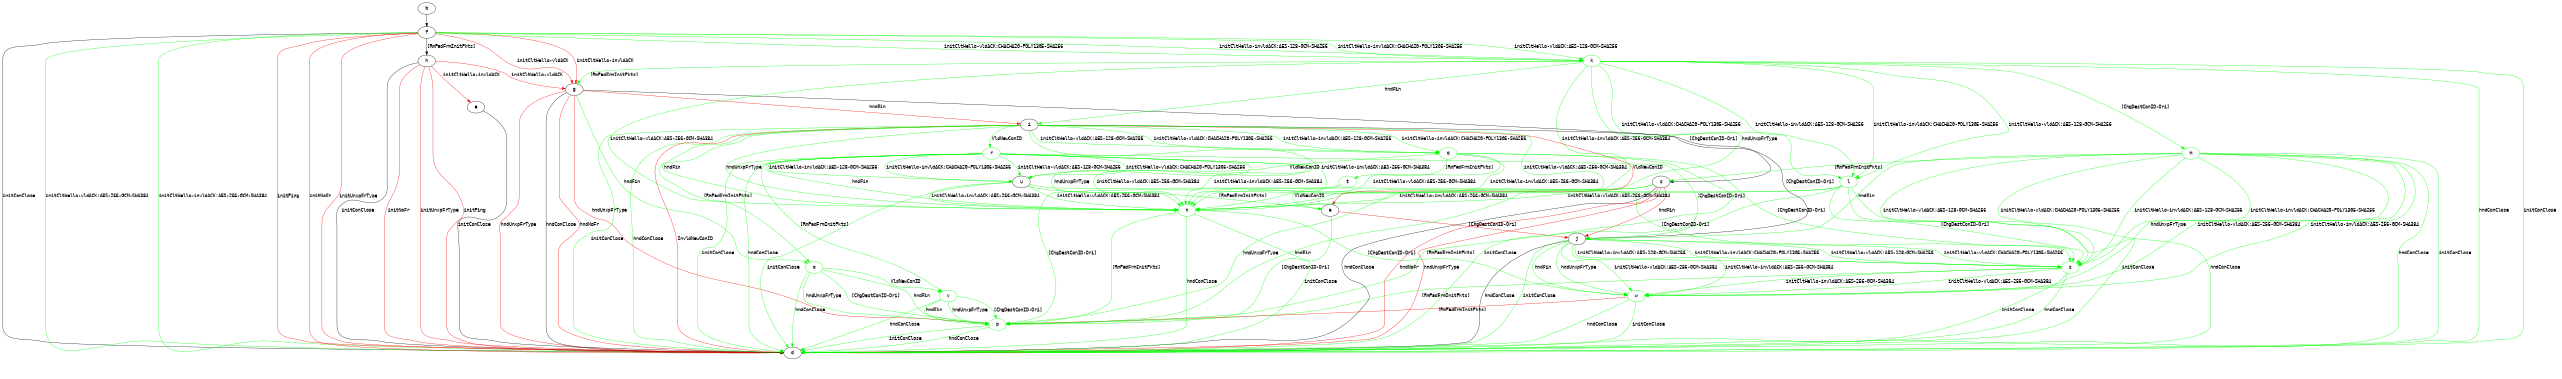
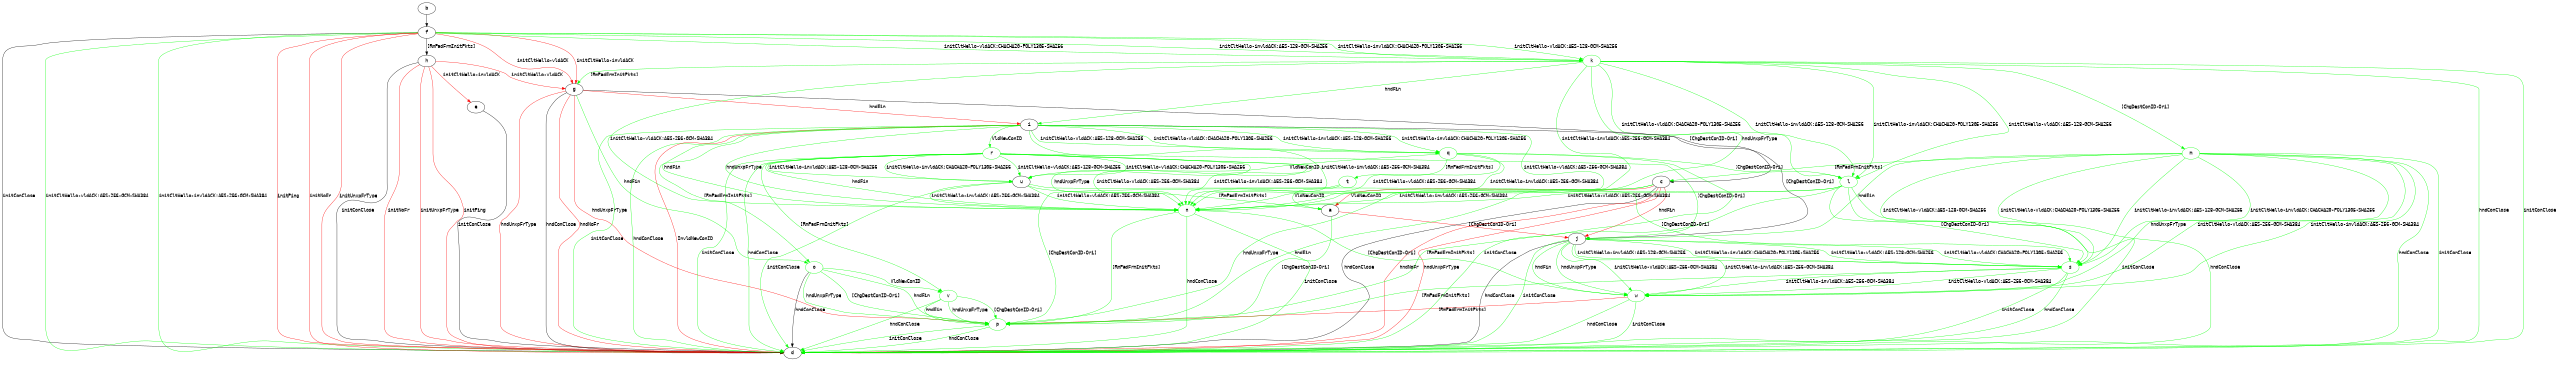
(1542, 138) -> (1495, 189)
(1763, 210) -> (1658, 160)
(795, 307) -> (795, 307)
